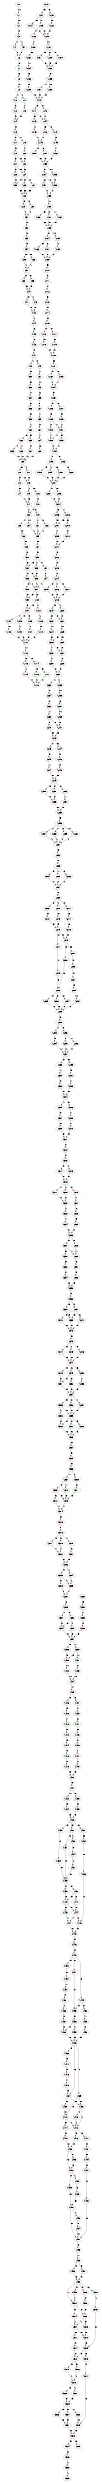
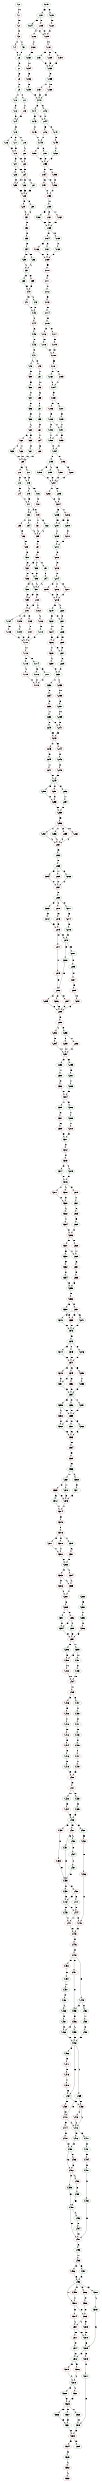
none -> (6, 143)
